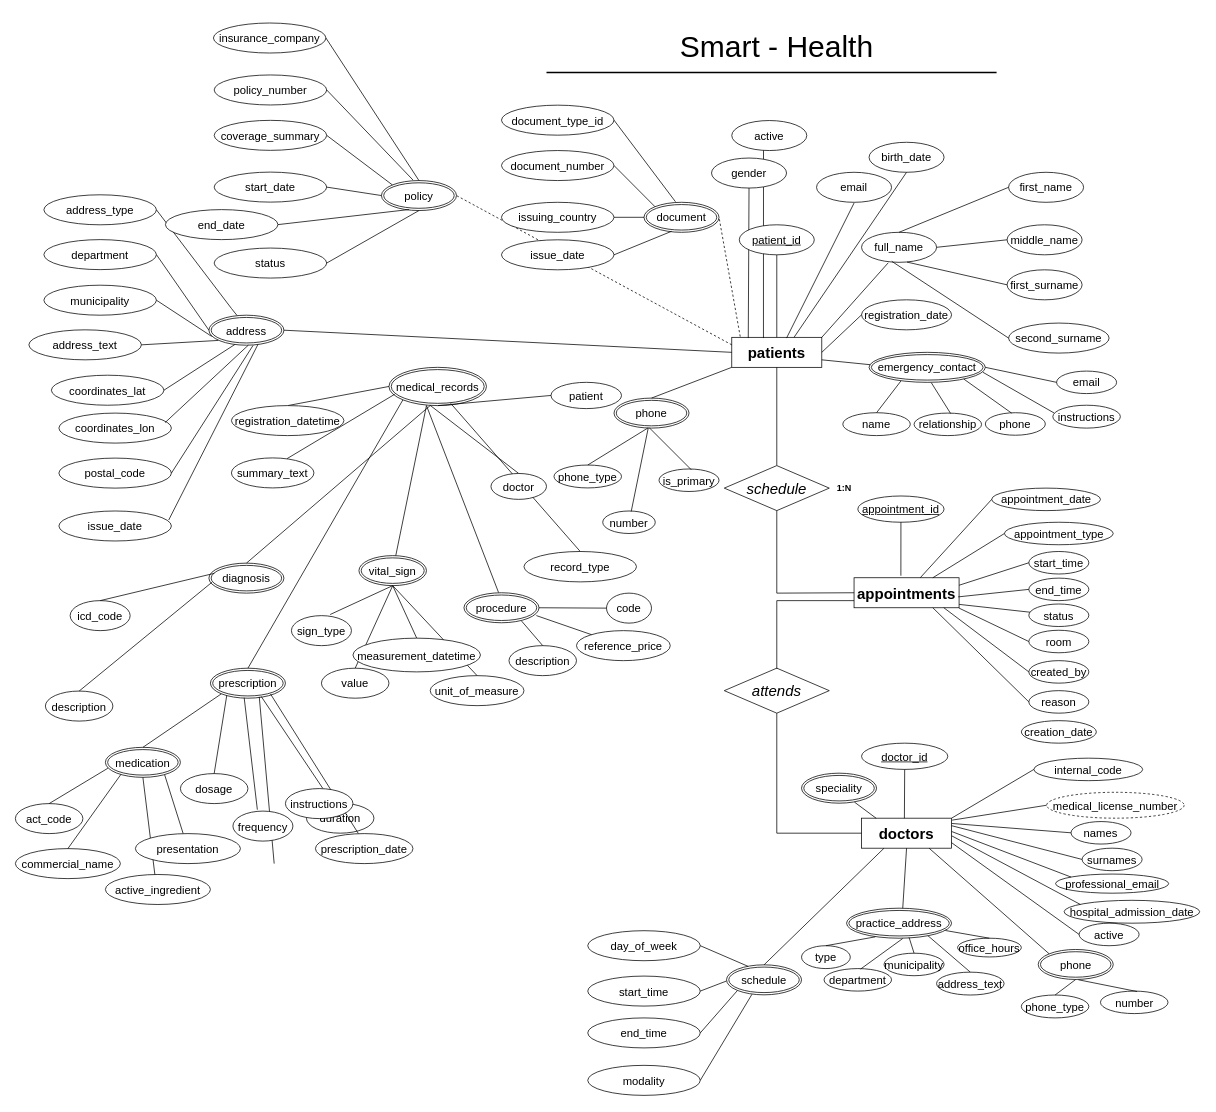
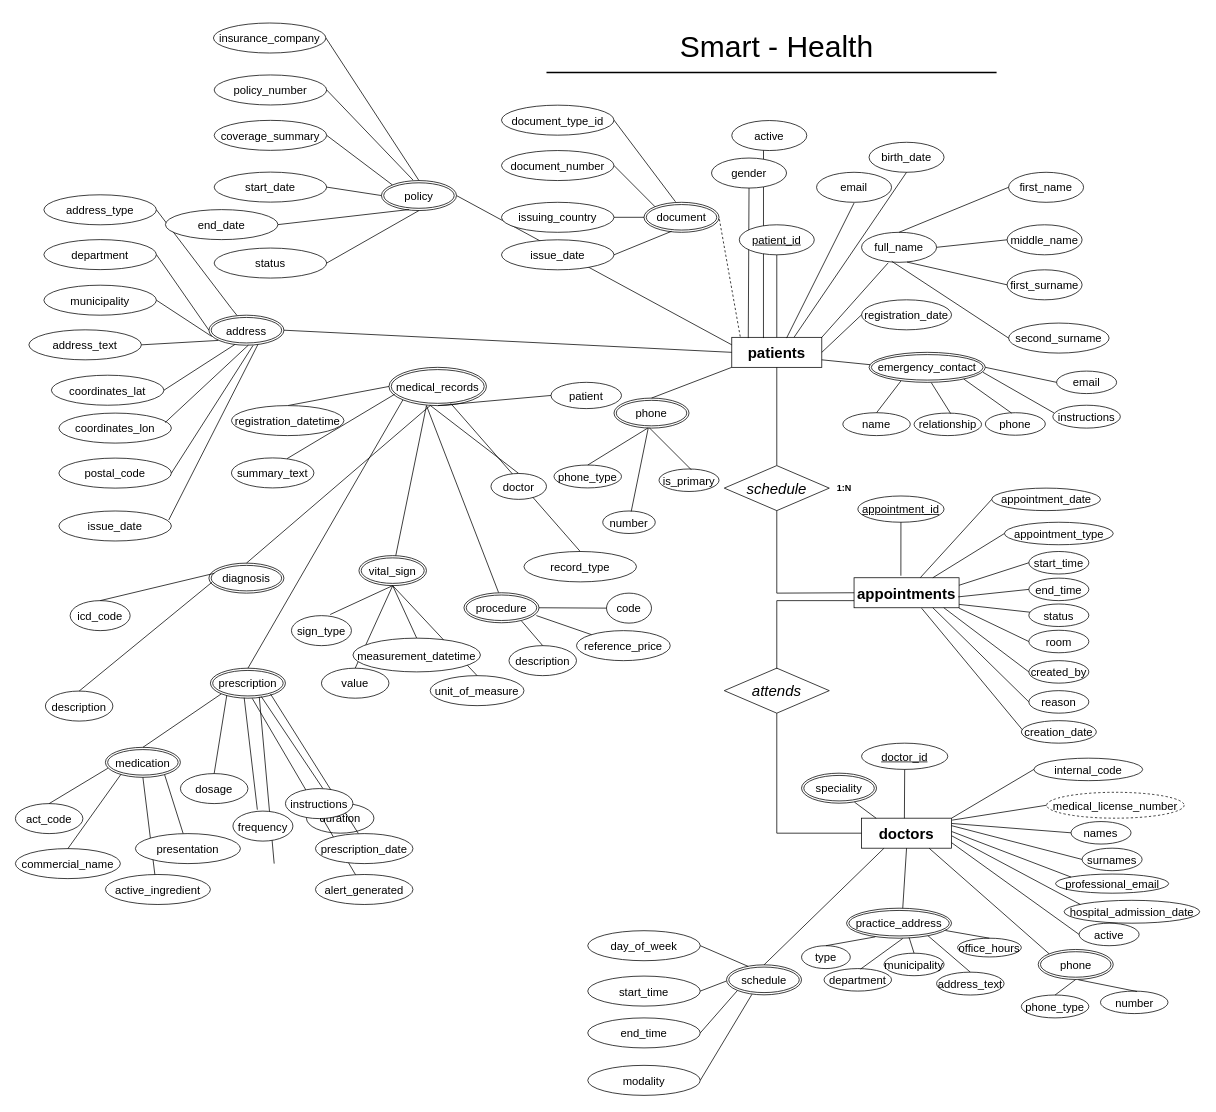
(660, 306) -> (660, 306)
none -> (972, 669)
none -> (284, 753)
none -> (364, 889)
